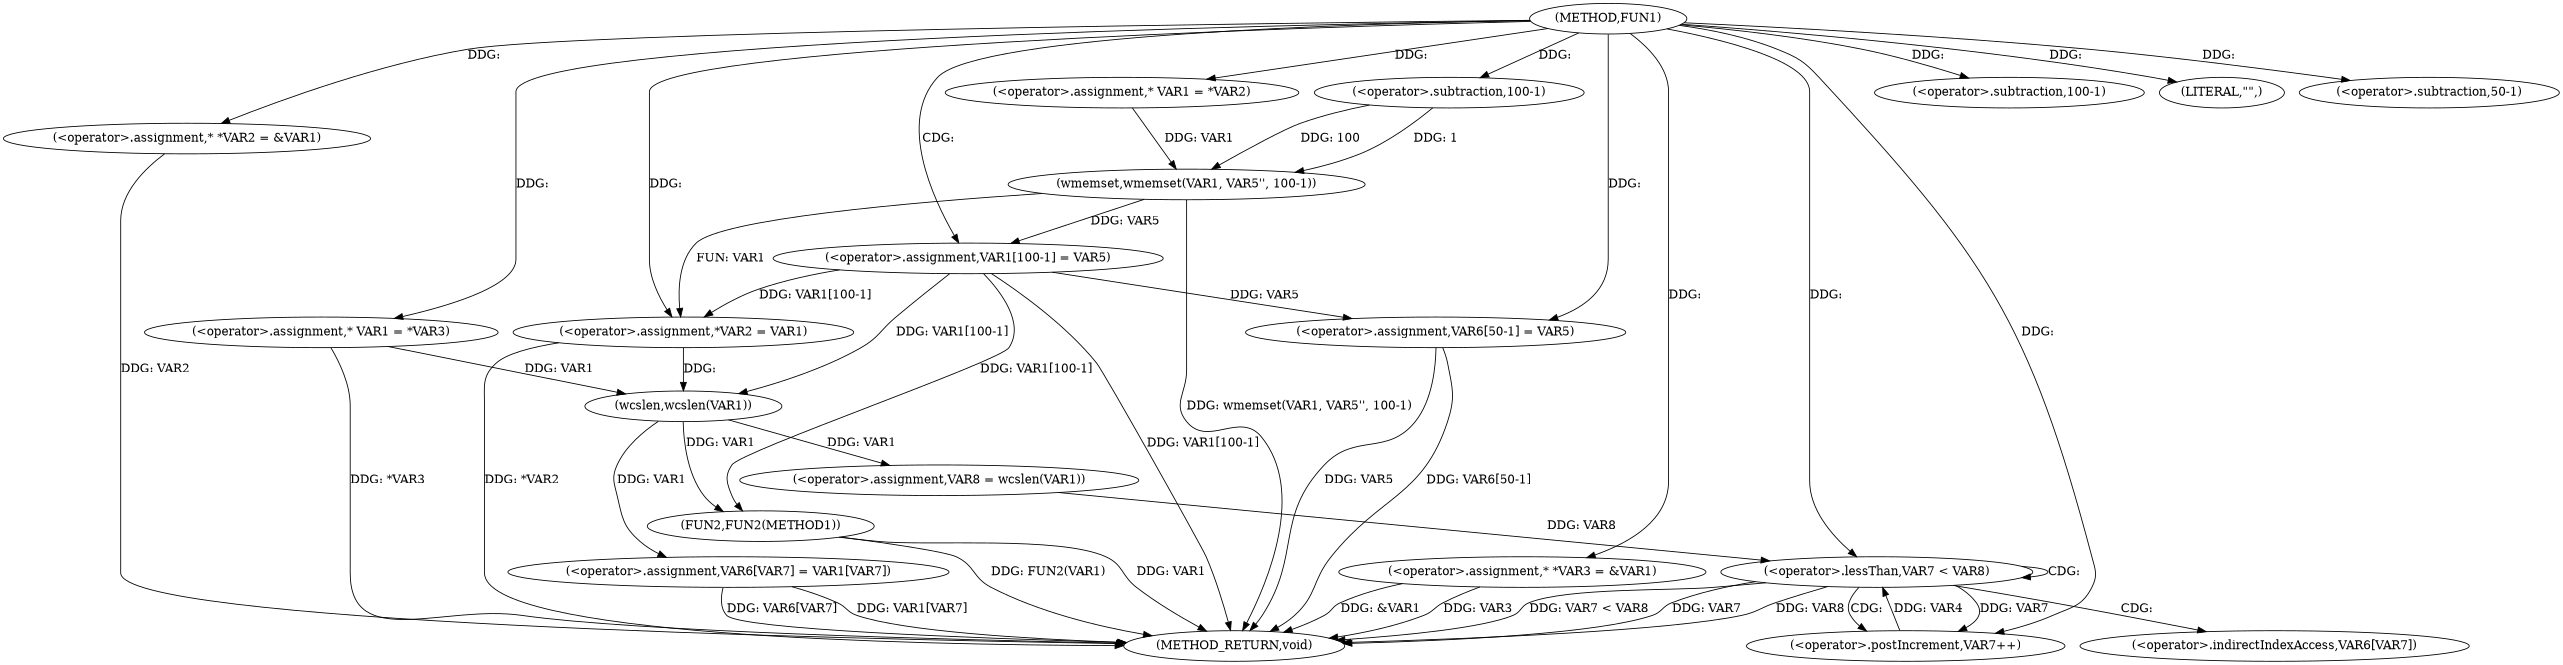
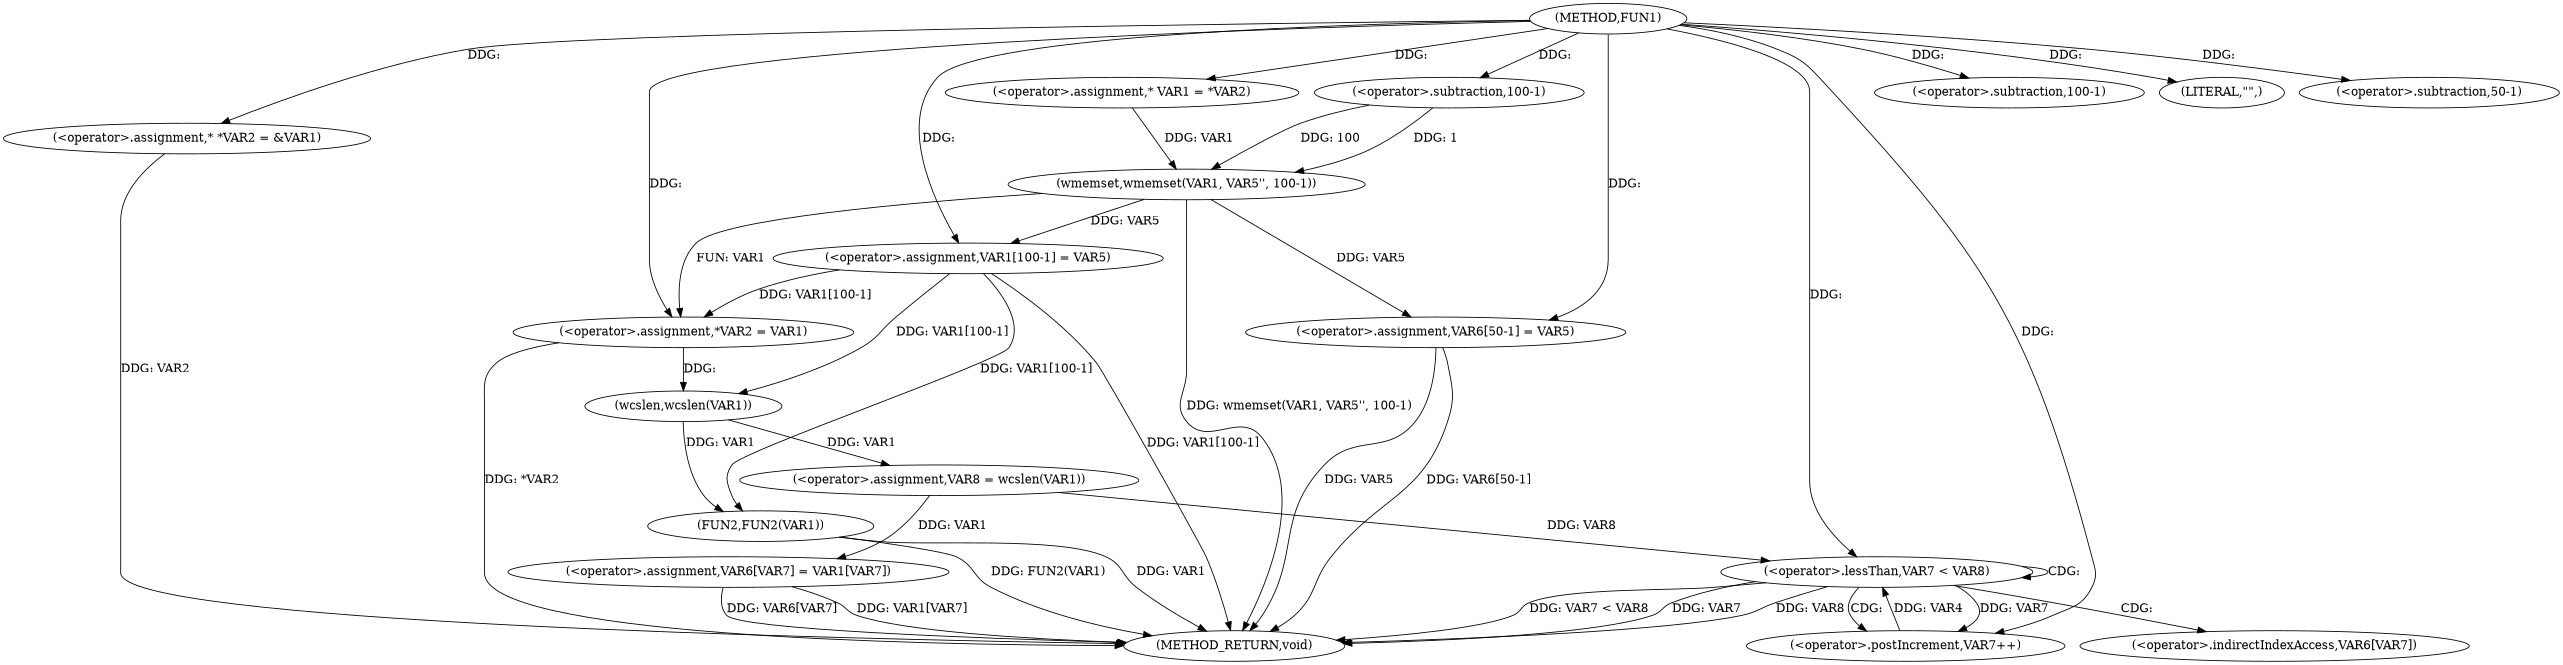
(941, 139) -> (941, 139)
(1198, 295) -> (1307, 256)
(321, 332) -> none
(615, 487) -> (893, 534)
(761, 526) -> (761, 526)
(1522, 572) -> none
